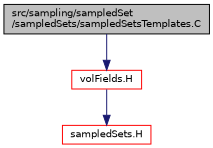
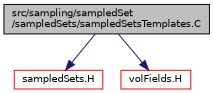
(107, 102) -> (84, 48)
